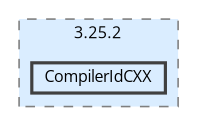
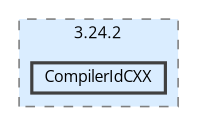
(99, 34) -> (99, 34)
